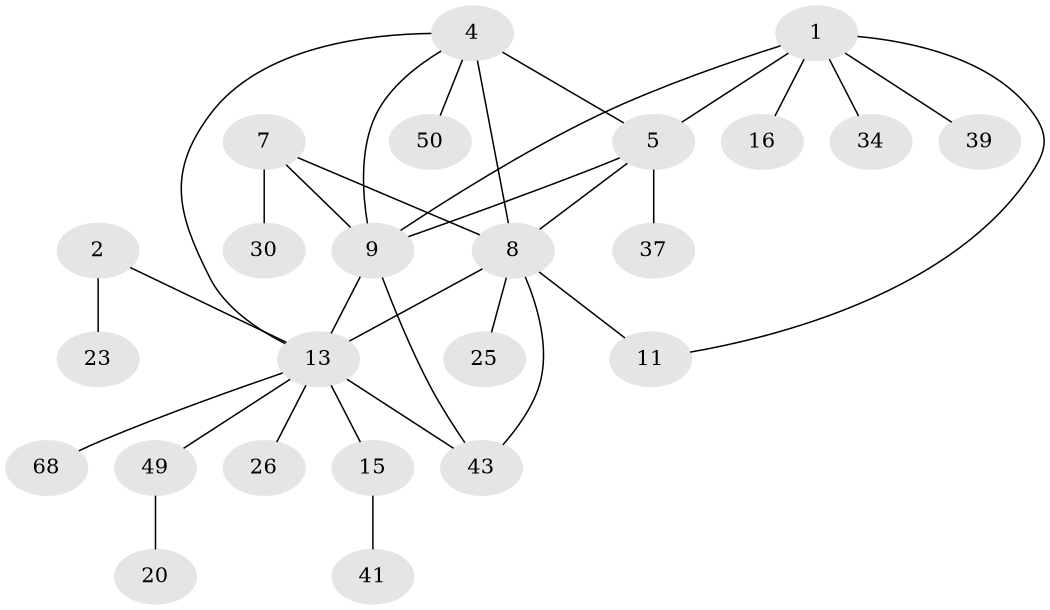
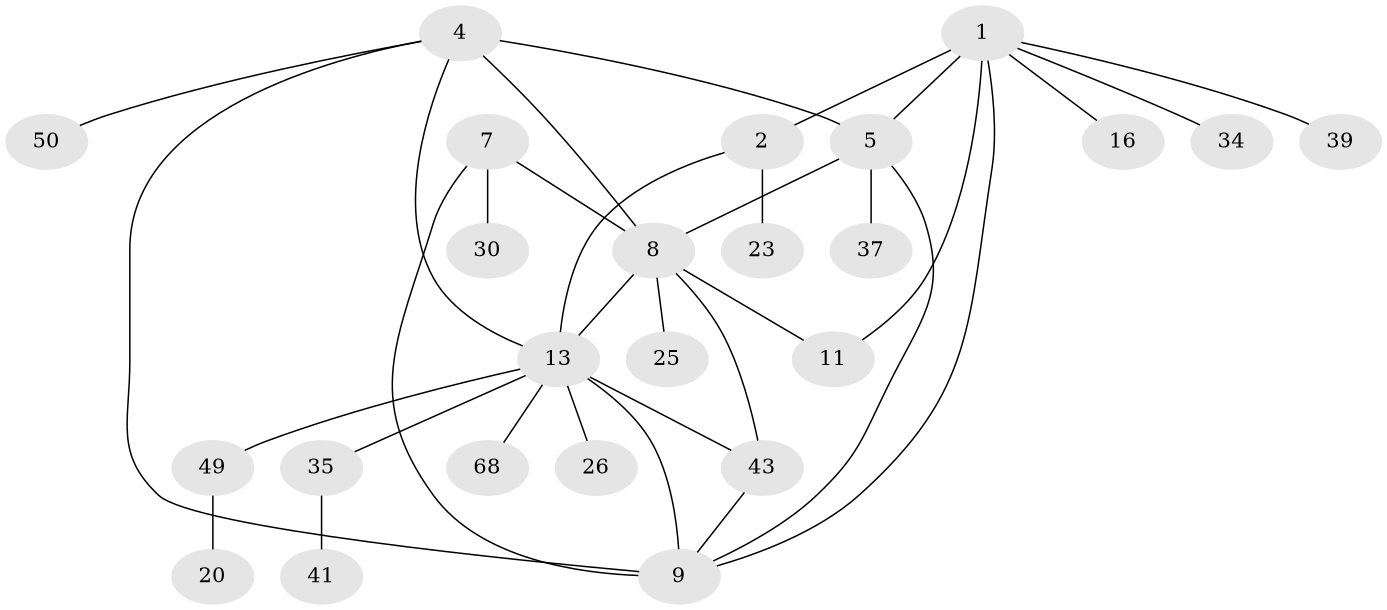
none -> (873, 88)
(373, 468) -> (322, 468)
